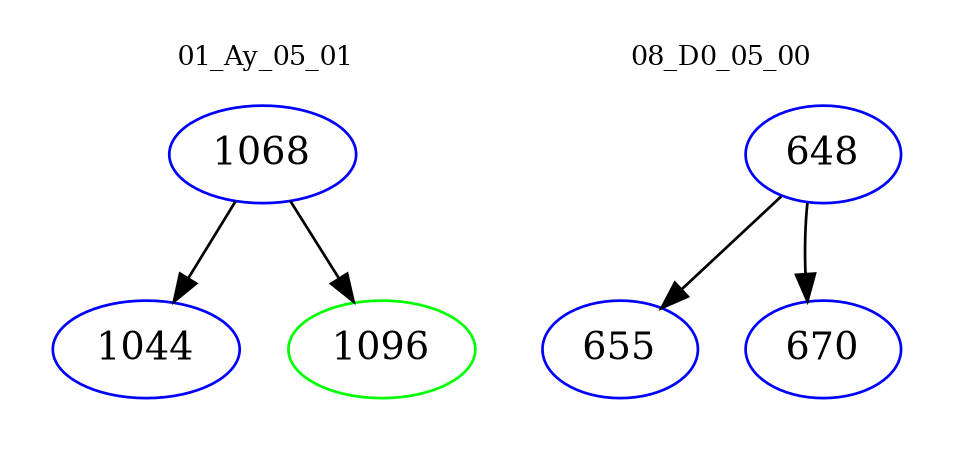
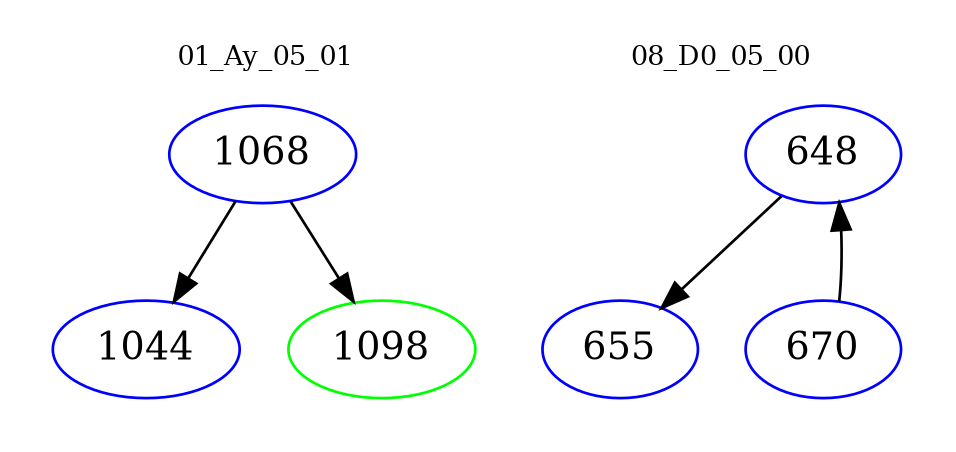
(805, 238) -> (841, 266)
(382, 349) -> (382, 349)
